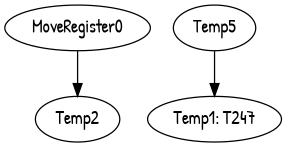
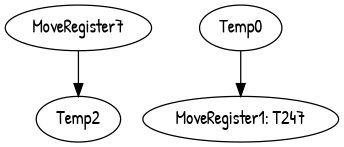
(78, 28) -> (78, 28)
(215, 28) -> (241, 28)
(215, 119) -> (241, 119)
